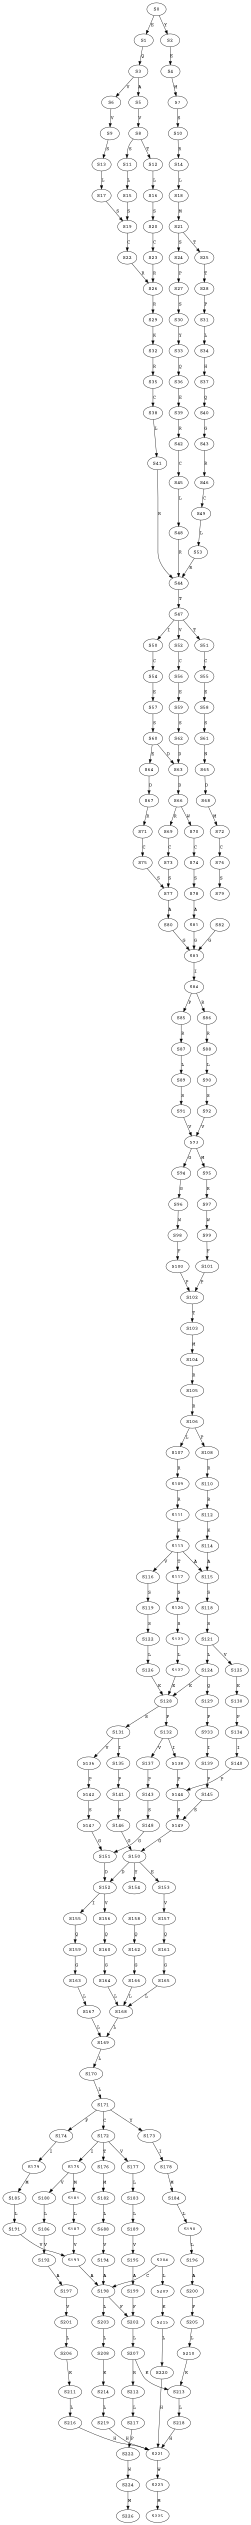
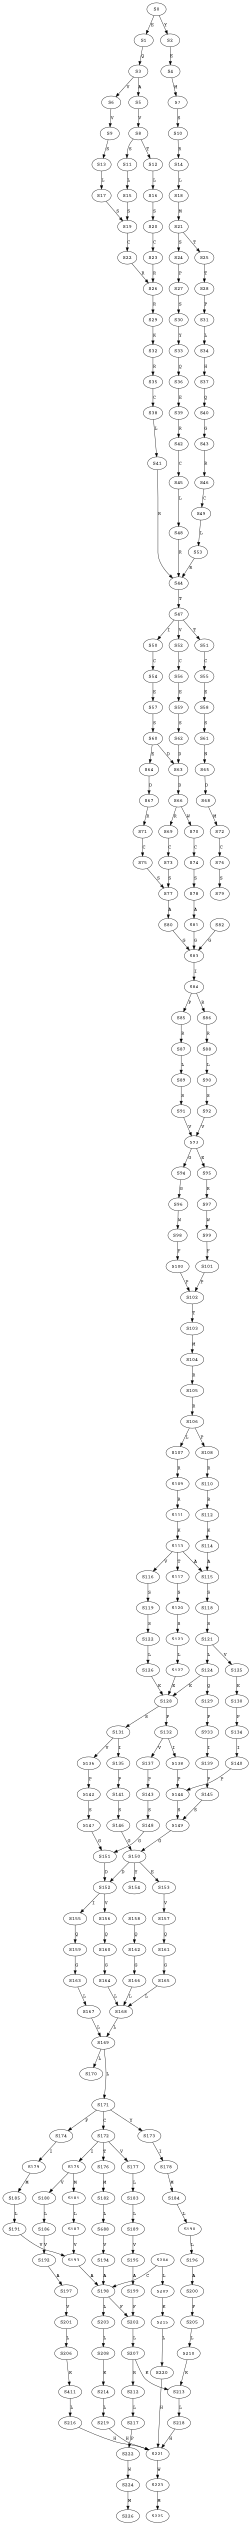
(203, 1158) -> (203, 1158)
(97, 2088) -> (106, 2072)
(70, 2392) -> (70, 2392)
